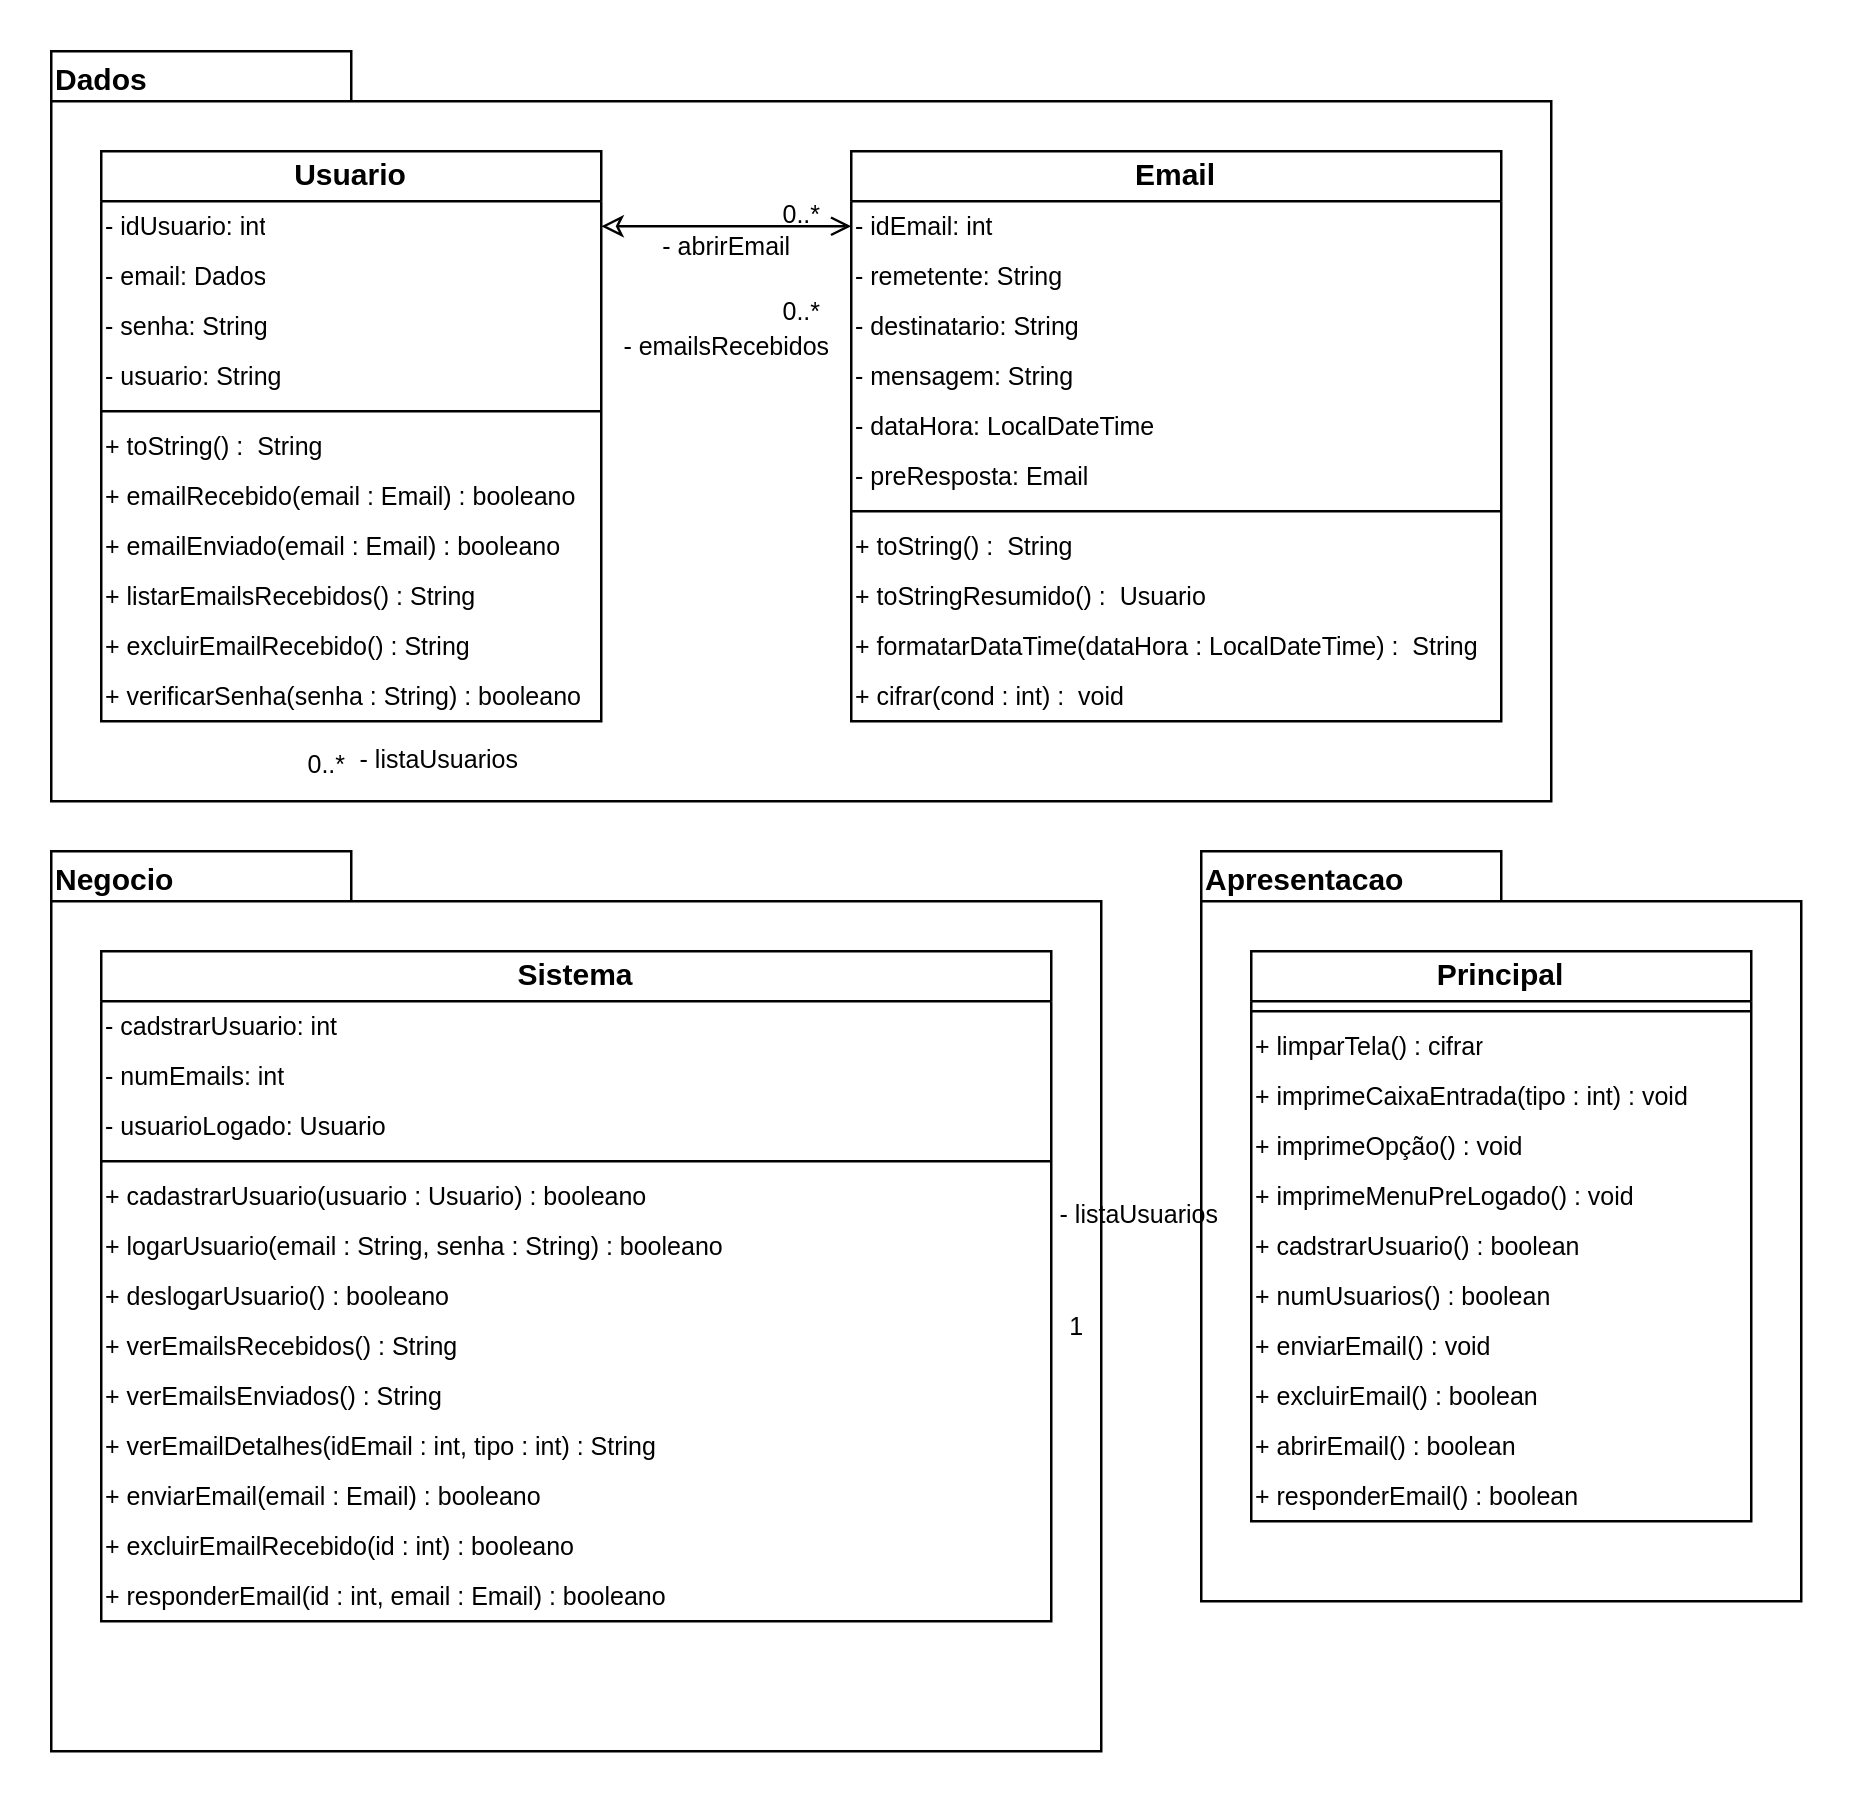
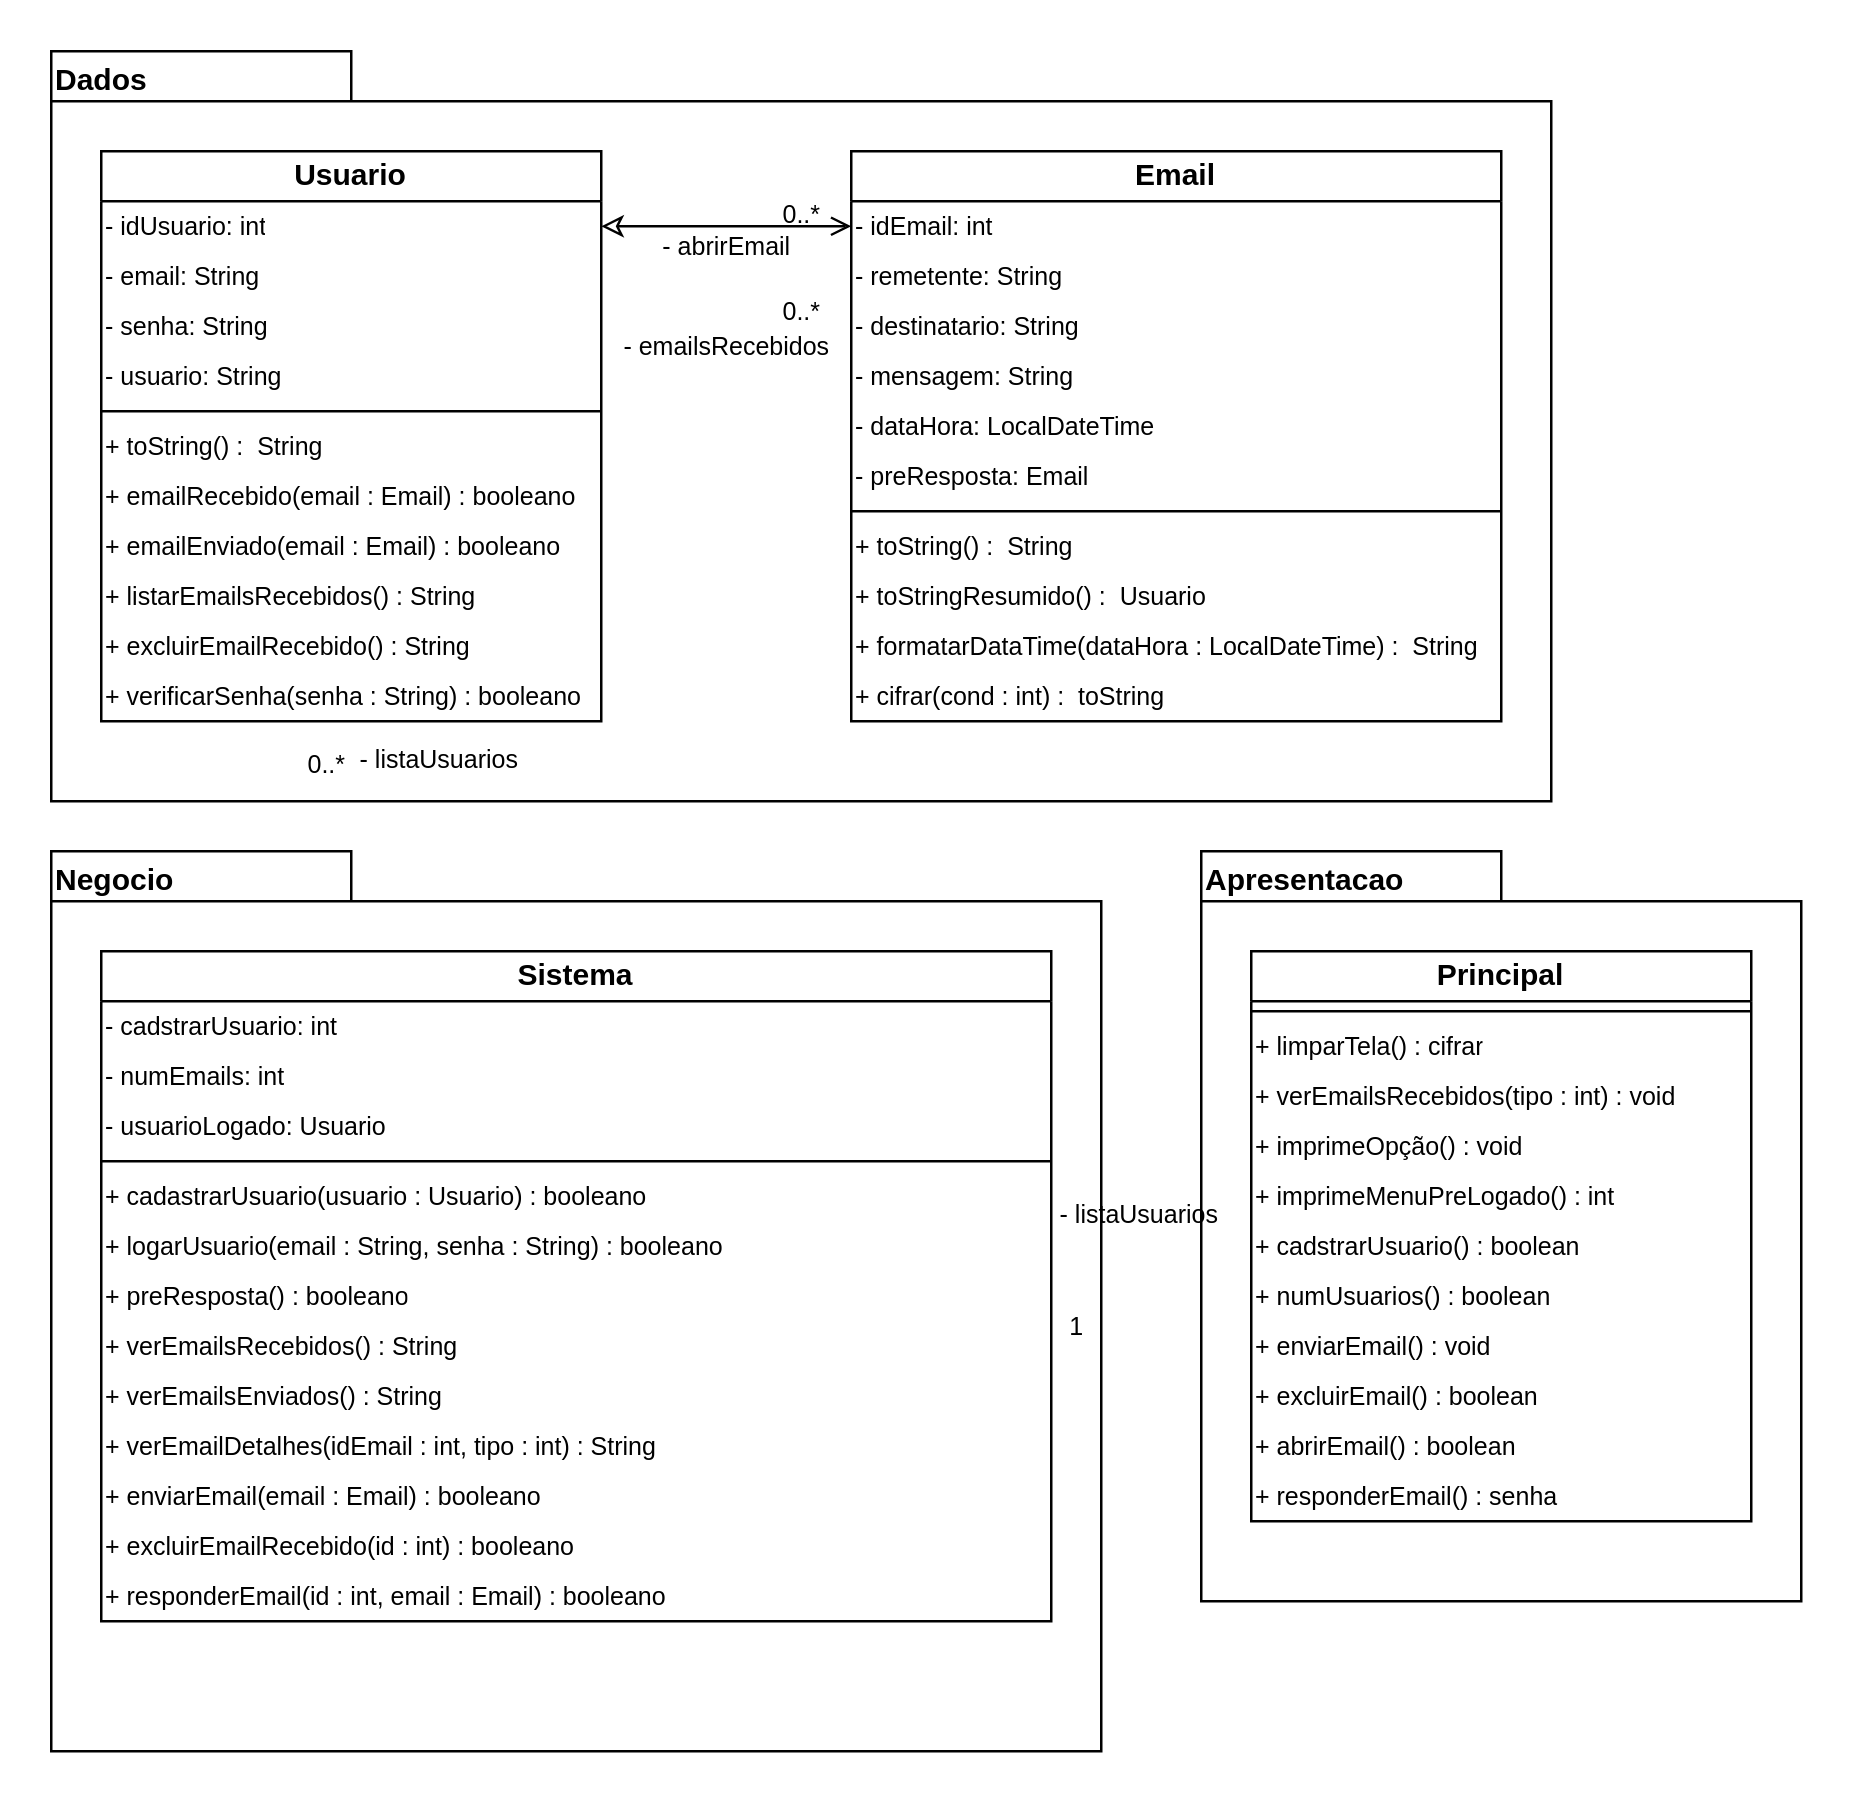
(188, 276) -> (192, 276)
(1020, 696) -> (1048, 696)
(1494, 1096) -> (1487, 1096)
(1451, 1196) -> (1444, 1196)
(294, 1296) -> (272, 1296)
(1430, 1496) -> (1419, 1496)
